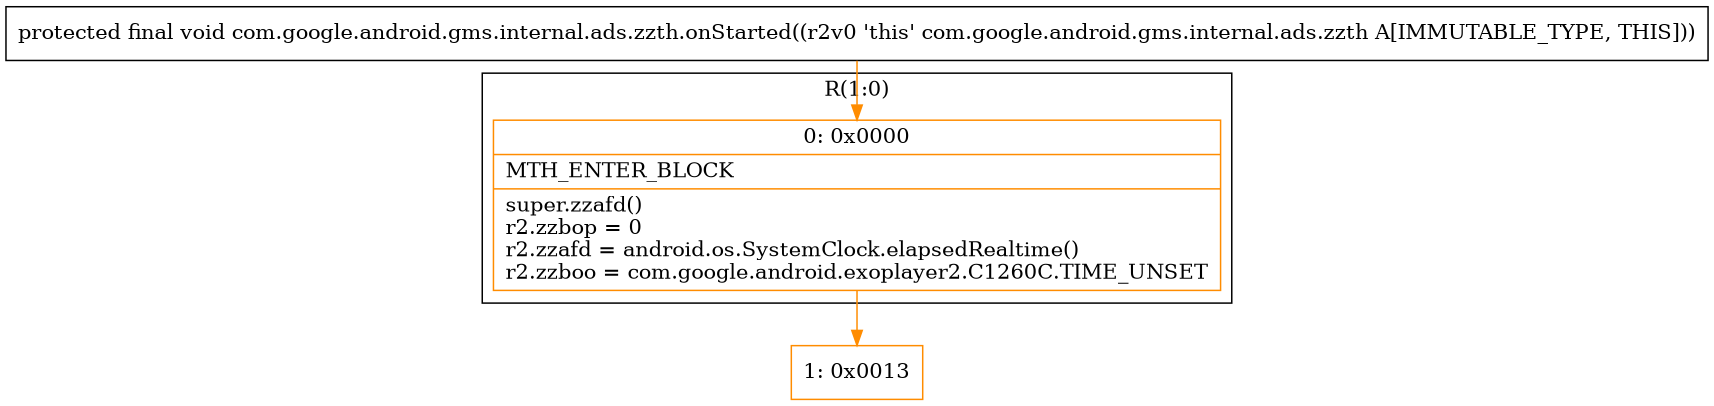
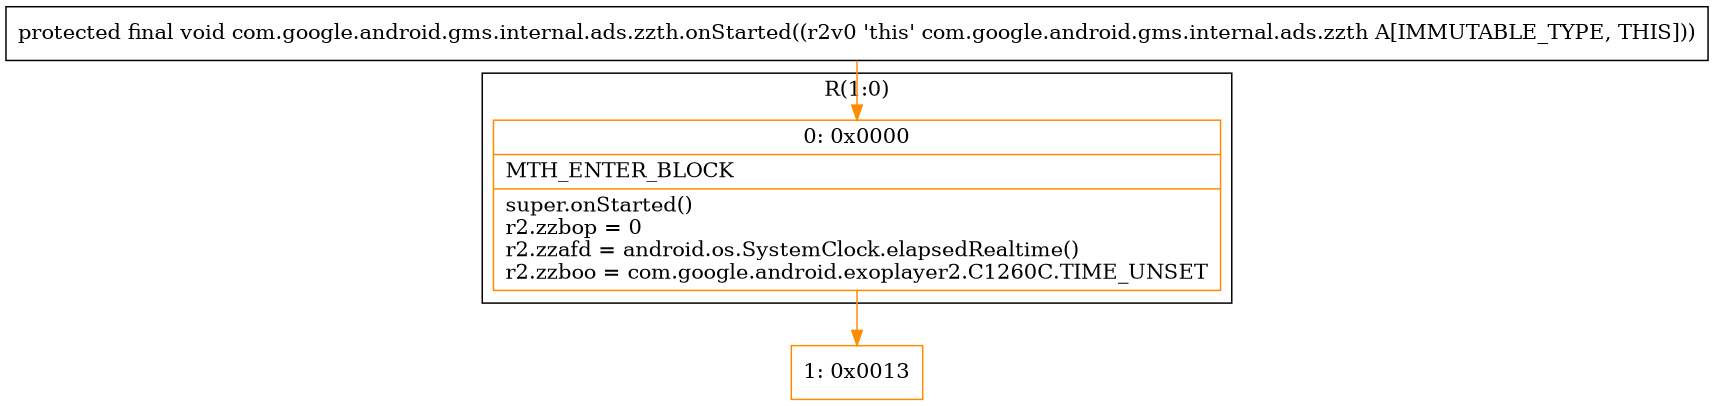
(574, 205) -> (599, 205)
